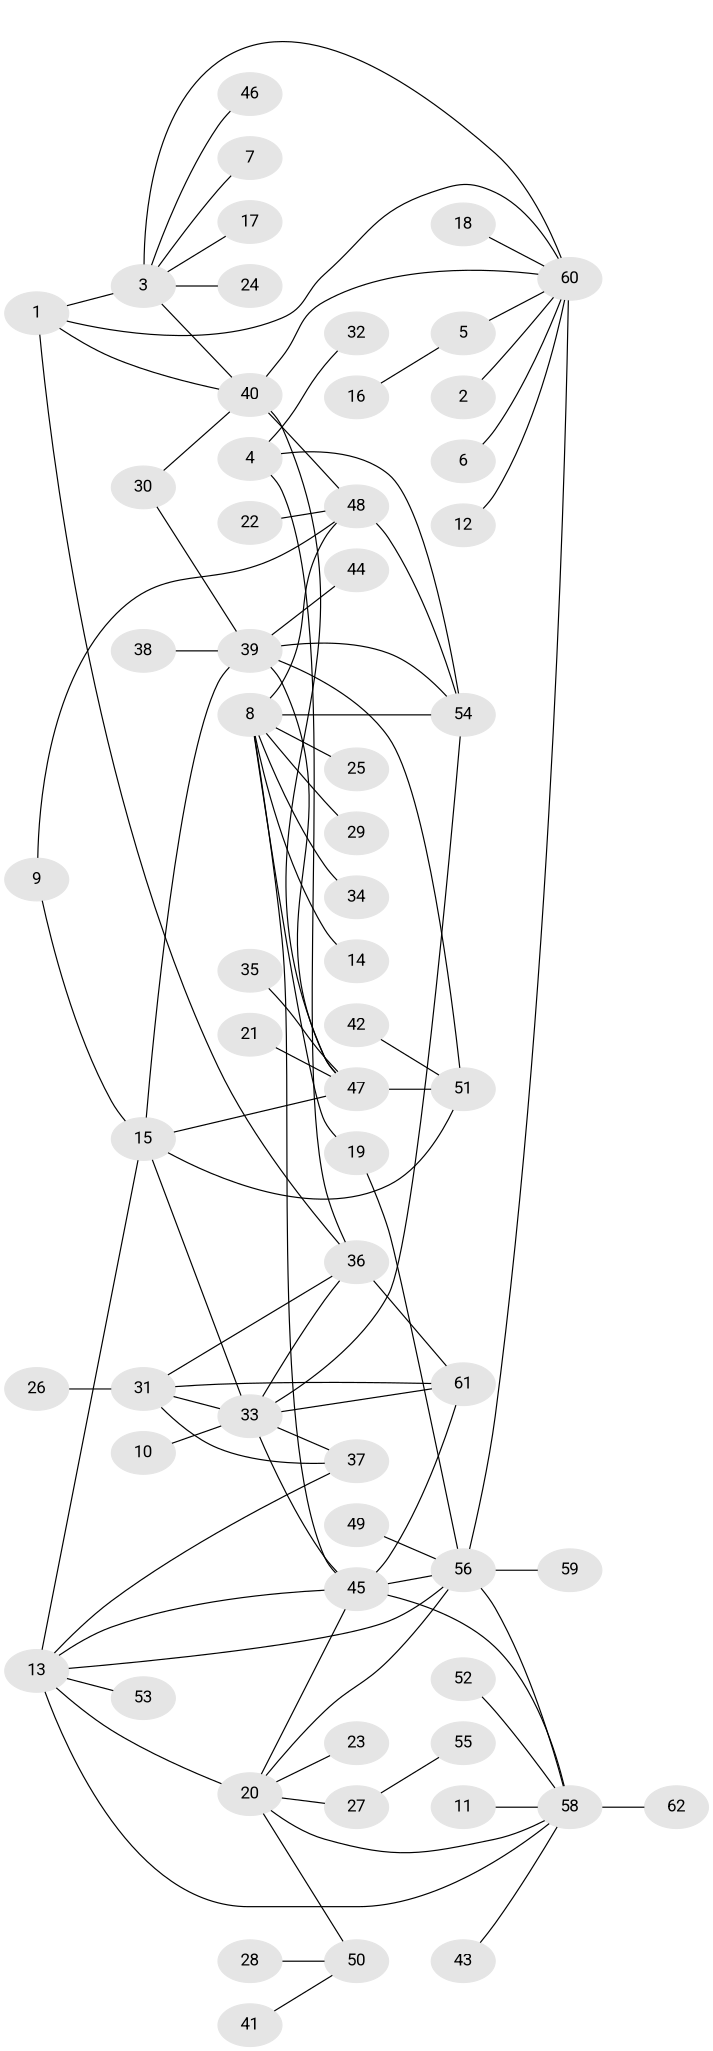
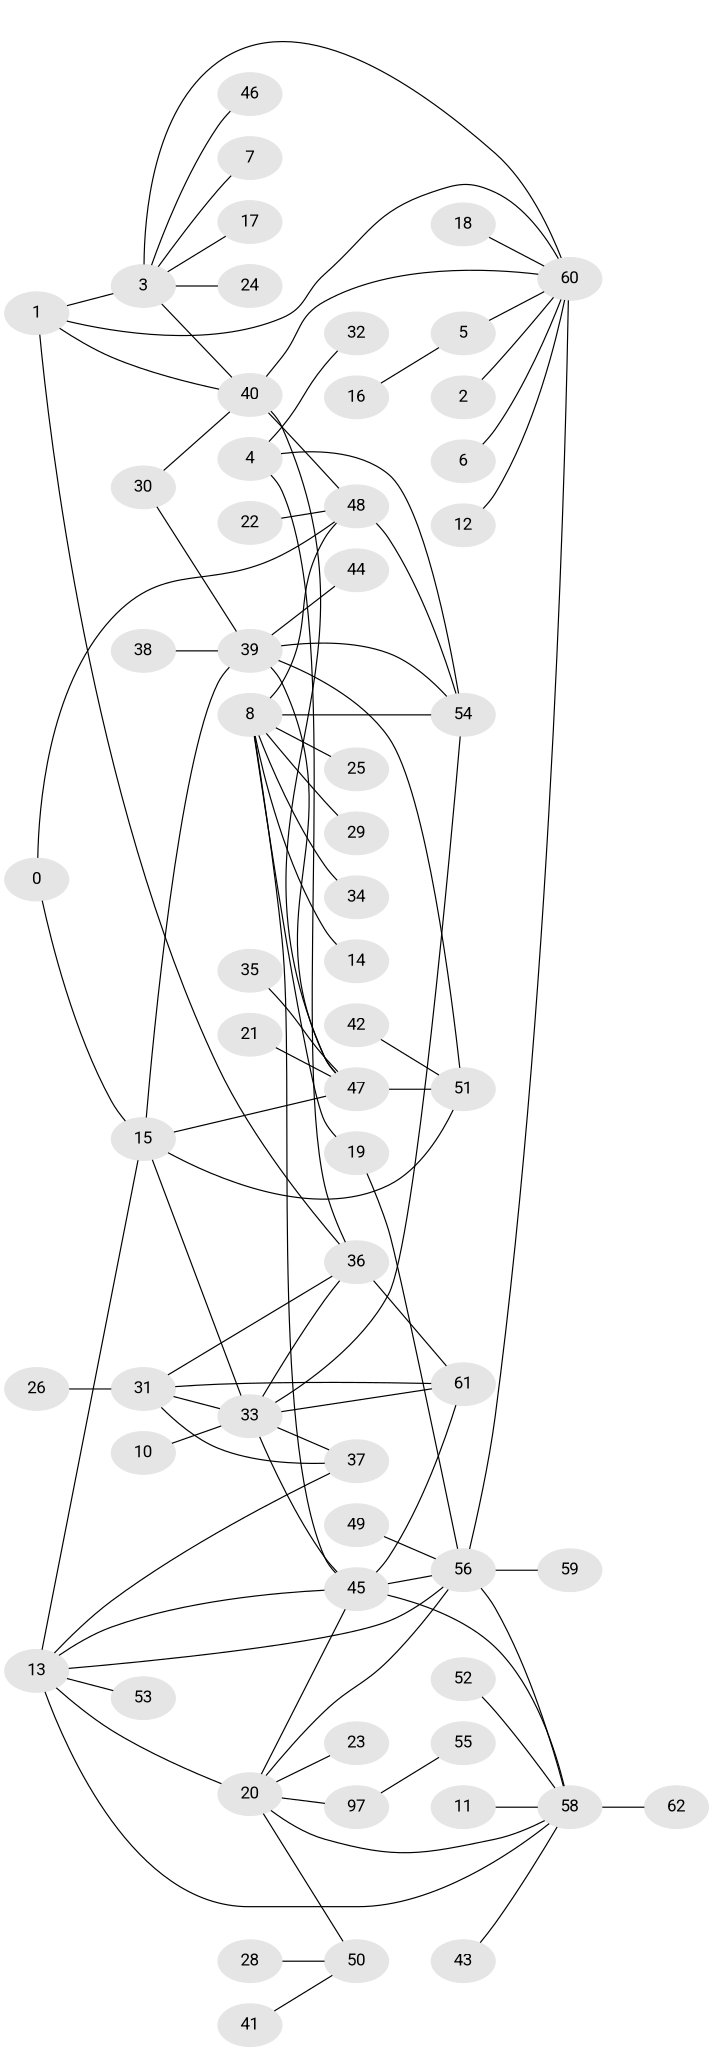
(37, 880) -> (37, 880)
(357, 1807) -> (357, 1807)
